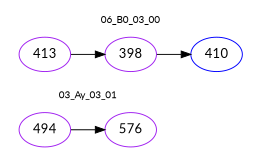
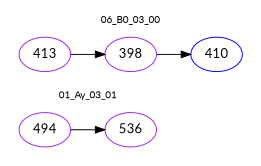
(88, 96) -> (88, 96)
(131, 130) -> (131, 130)
